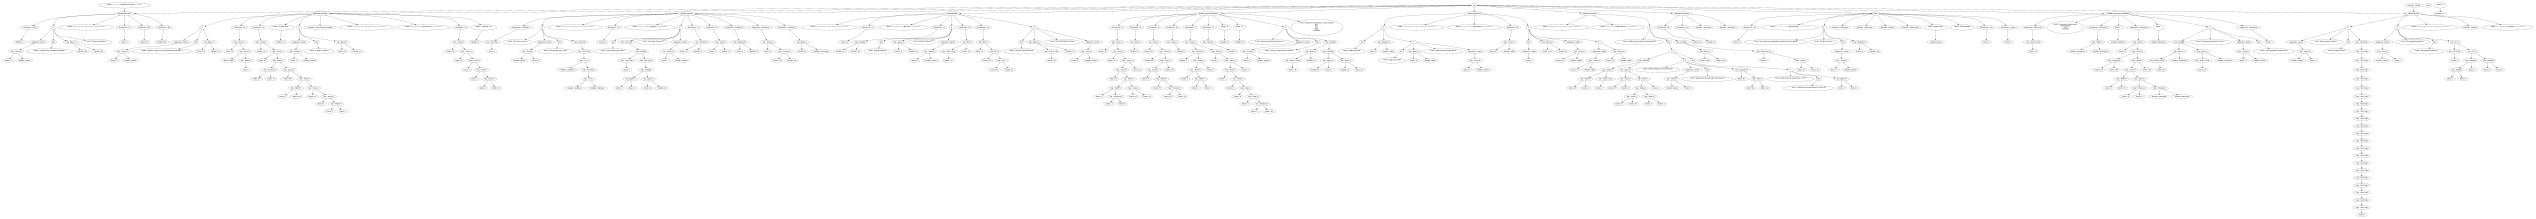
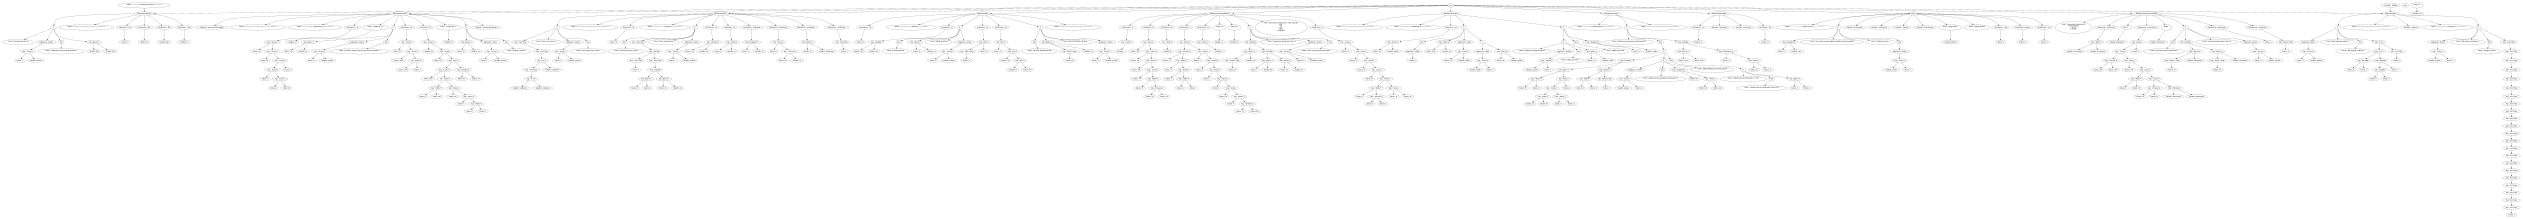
none -> (486, 27)
none -> (403, 70)
